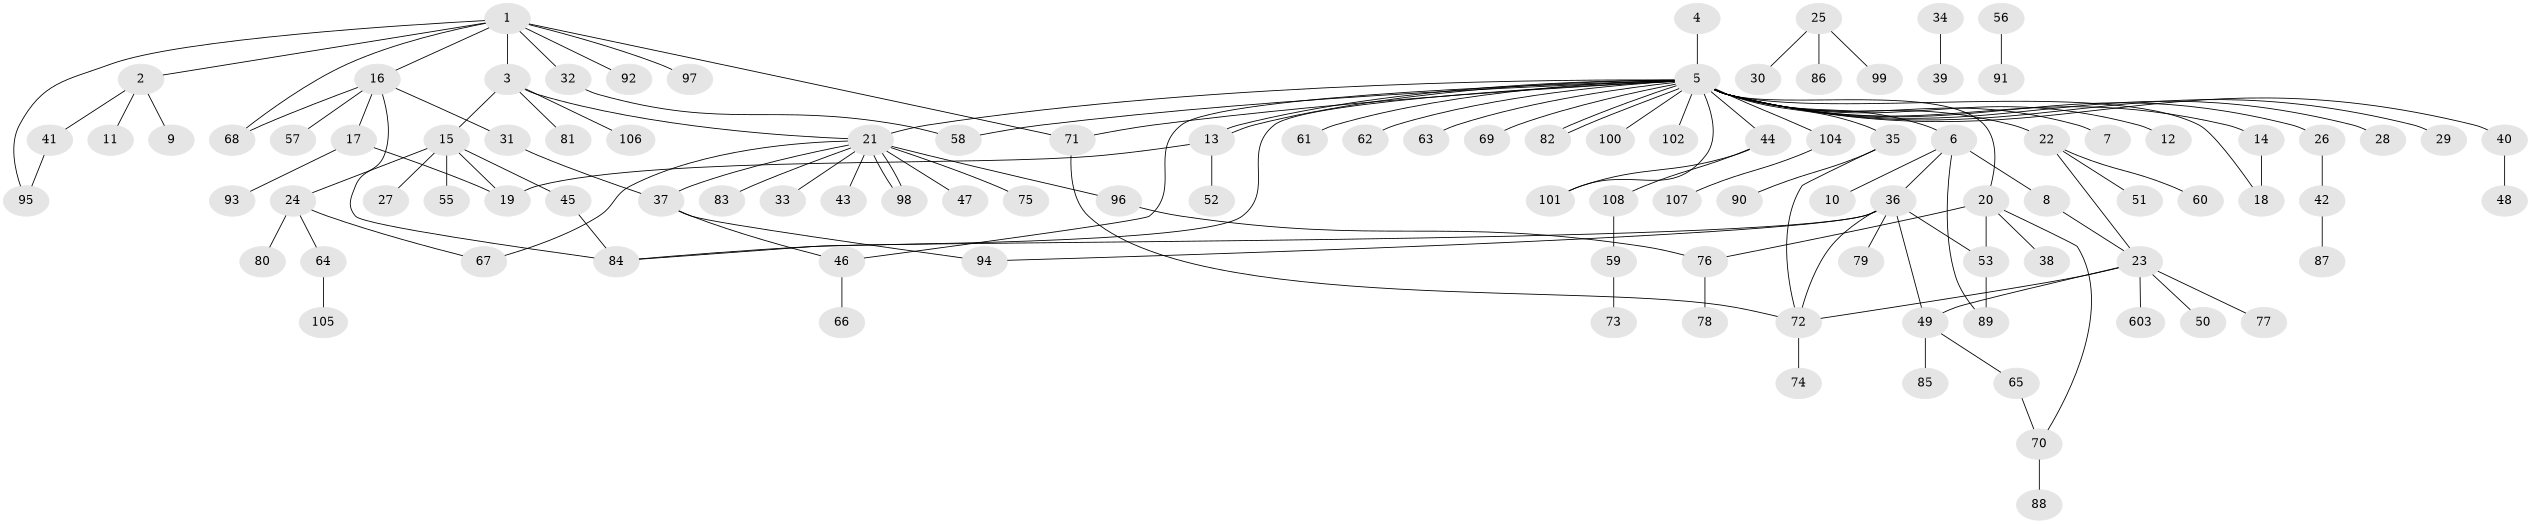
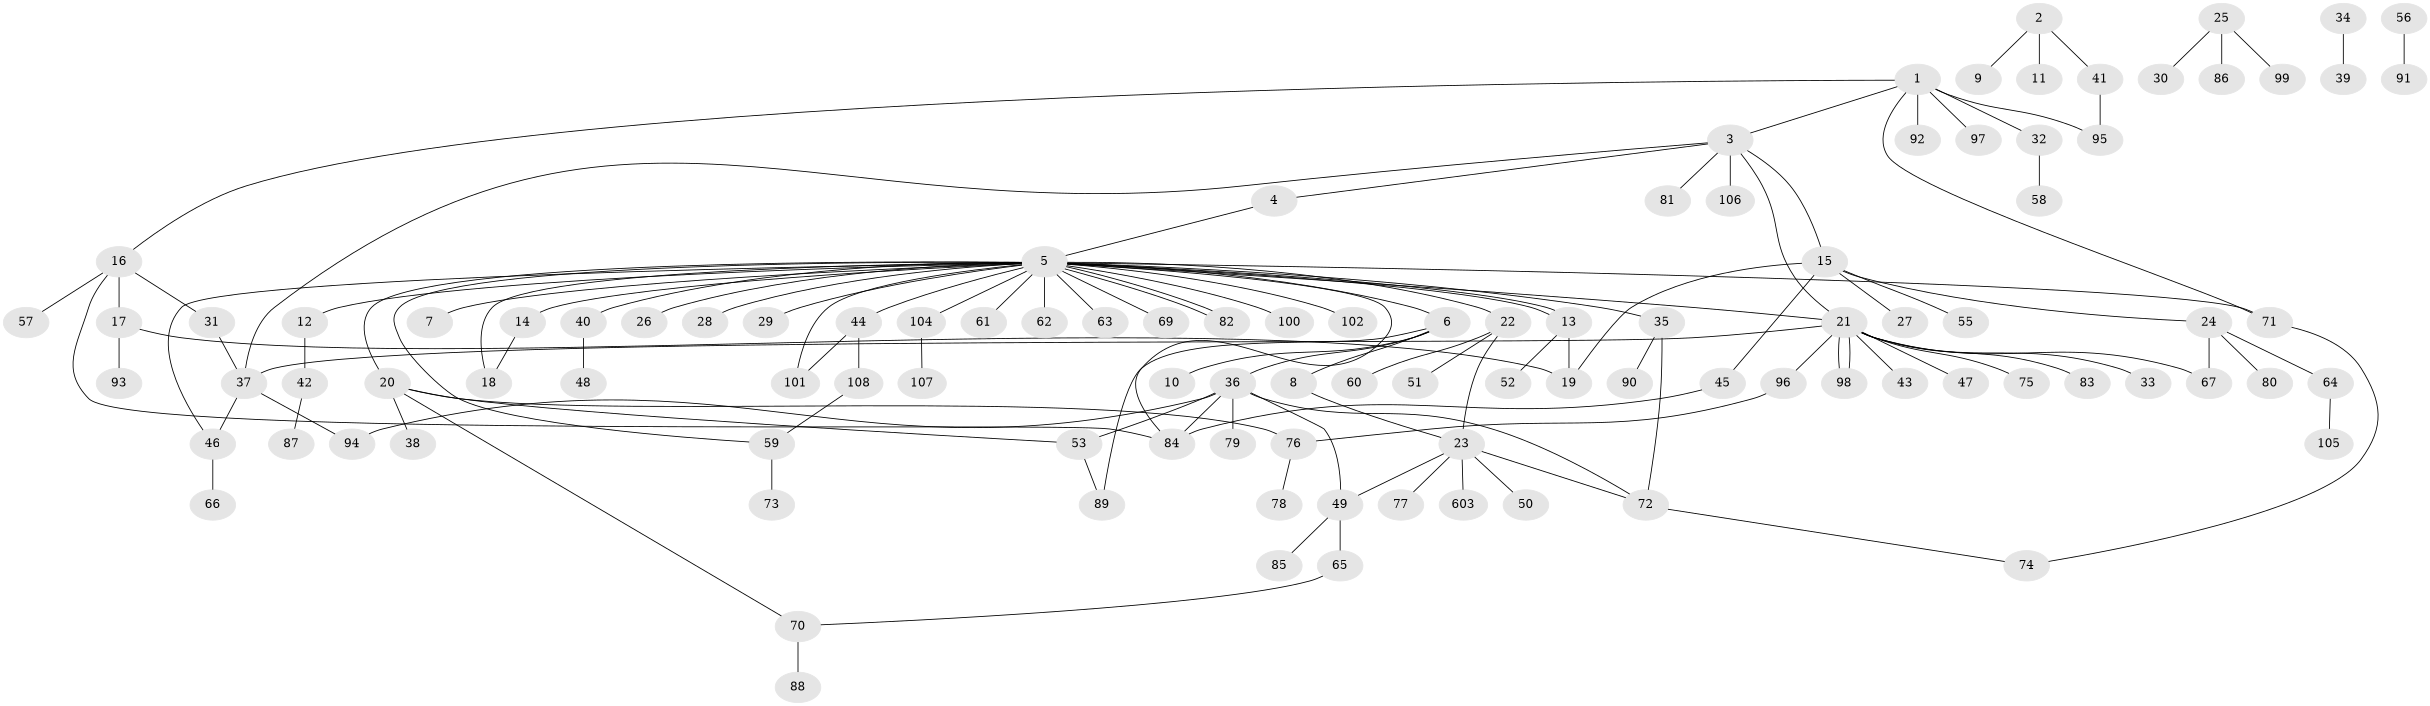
(324, 49) -> none
(1222, 107) -> (402, 306)
(232, 140) -> none
none -> (1502, 171)
(2322, 171) -> (305, 353)
none -> (941, 186)
(1395, 289) -> (2297, 499)
